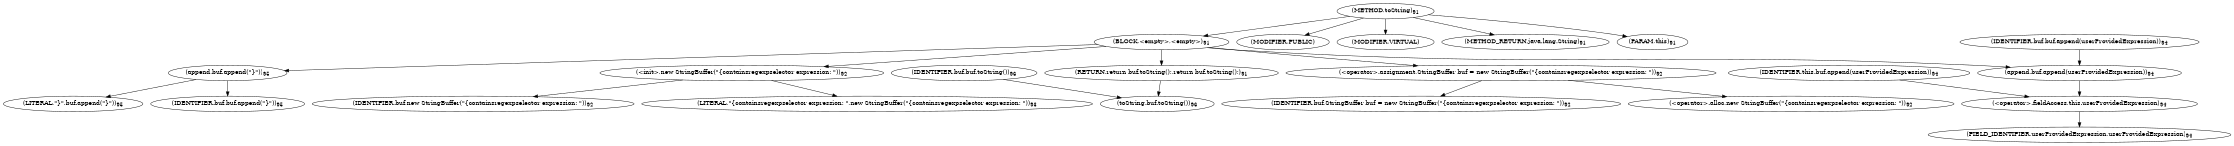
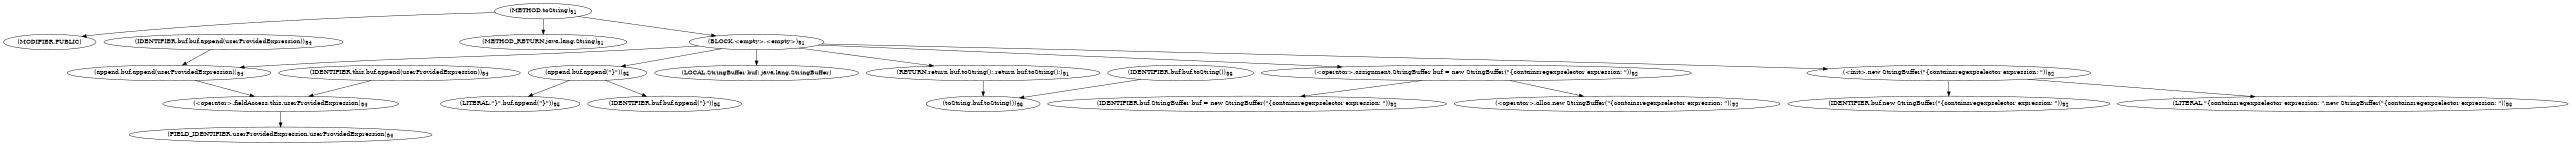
(1386, 42) -> none
(1653, 42) -> none
none -> (757, 73)
